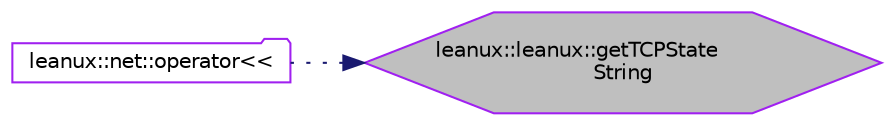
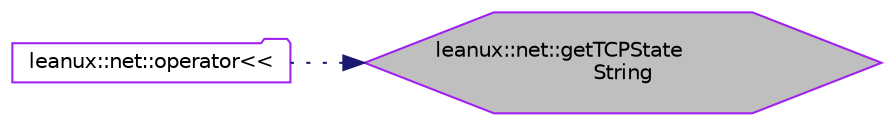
(623, 63) -> (623, 63)
